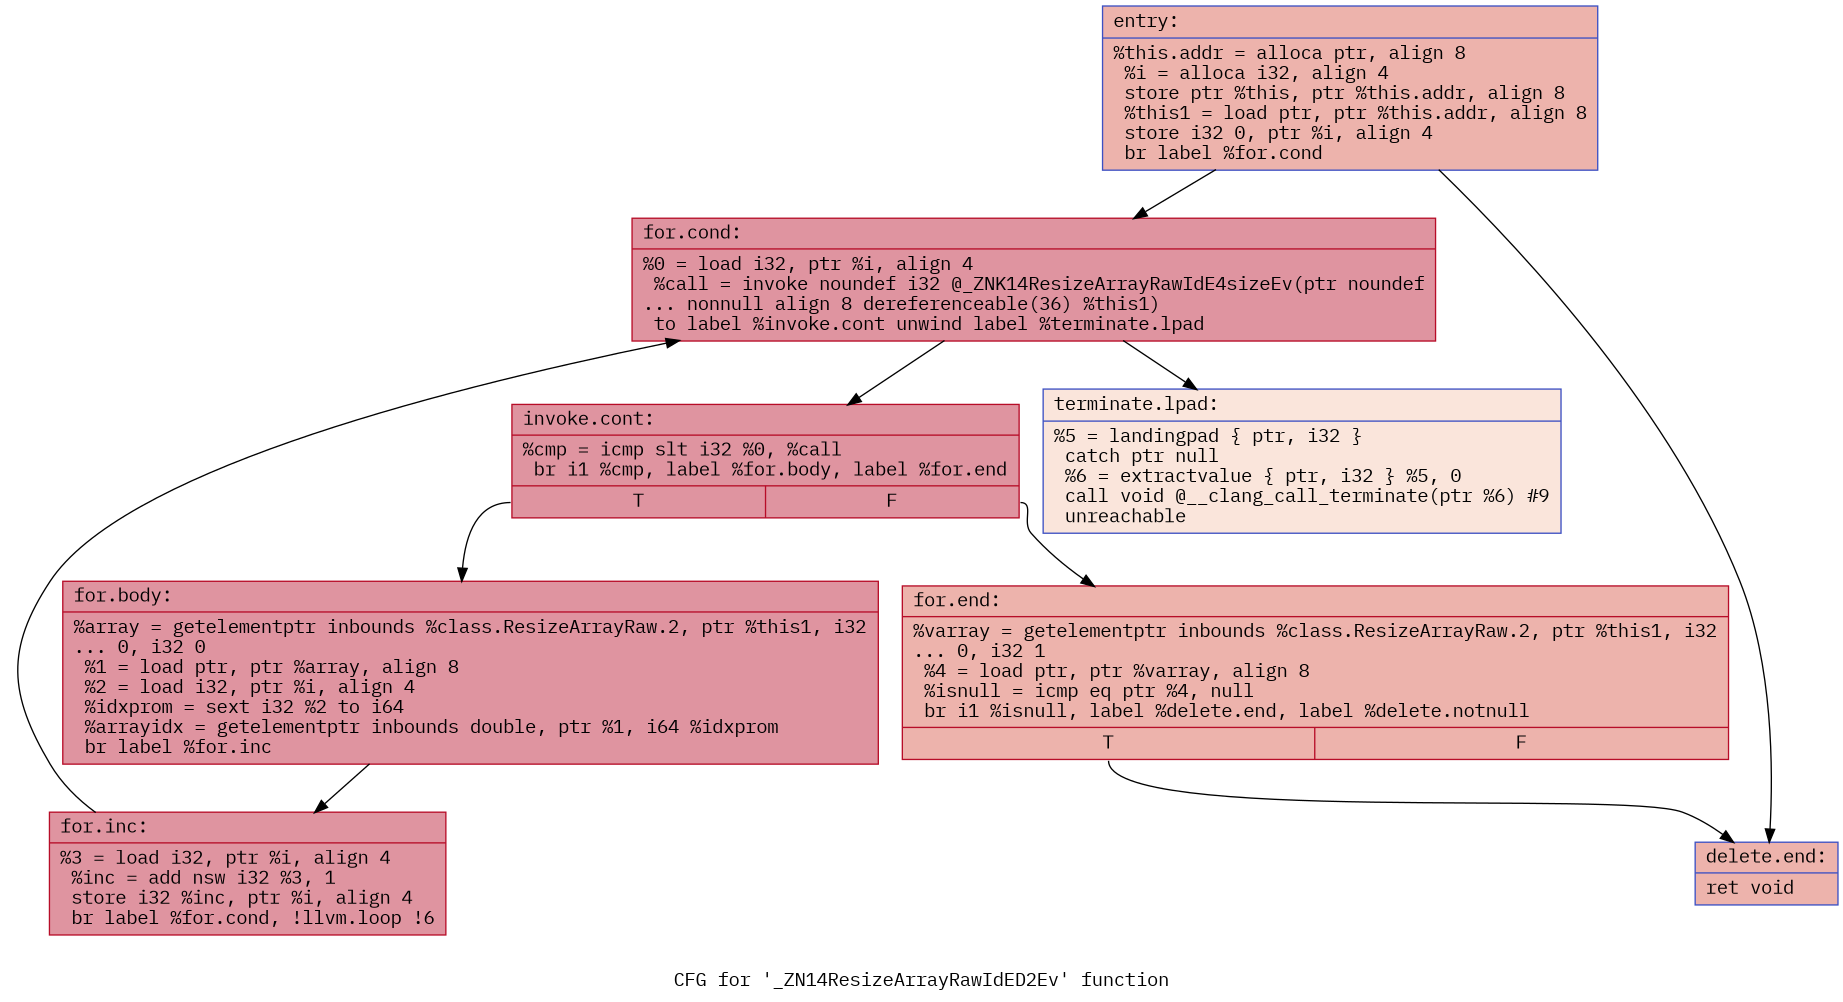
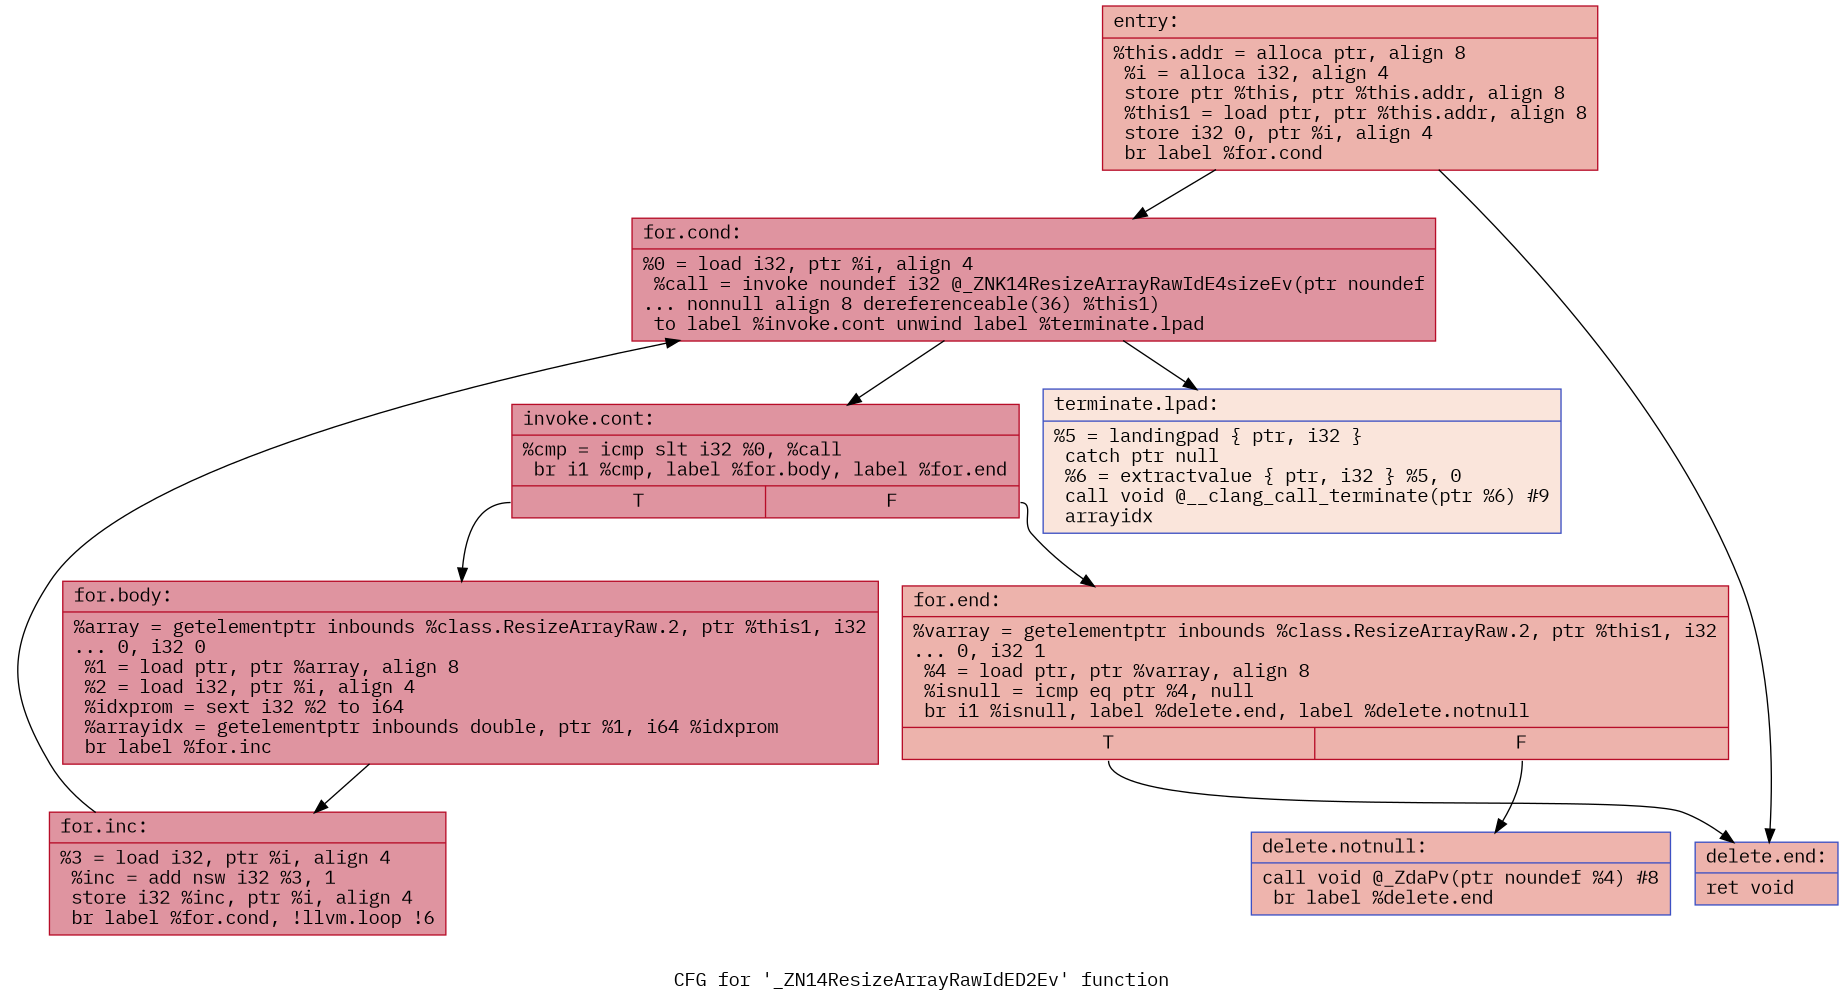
(1350, 88) -> (1350, 88)
(1121, 517) -> (1104, 517)
none -> (1461, 874)
